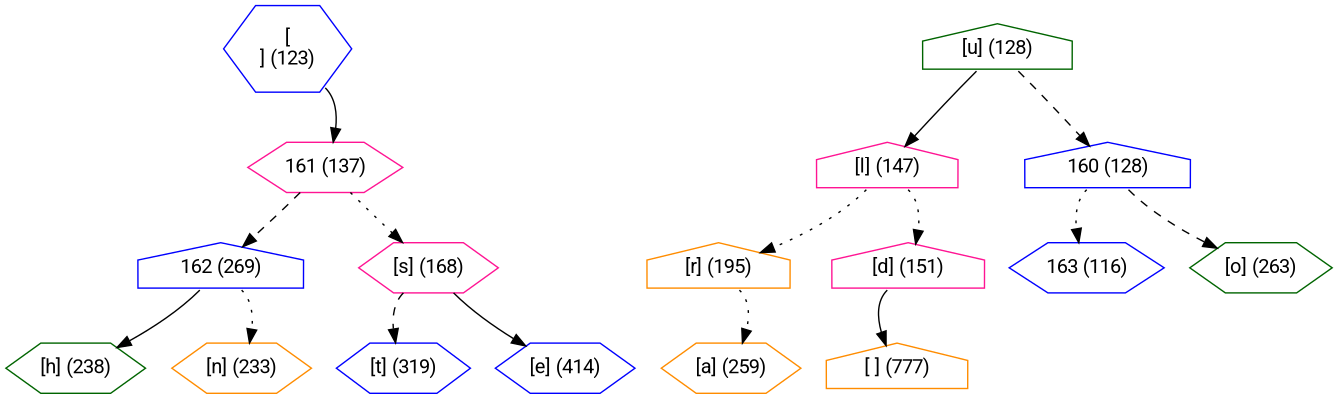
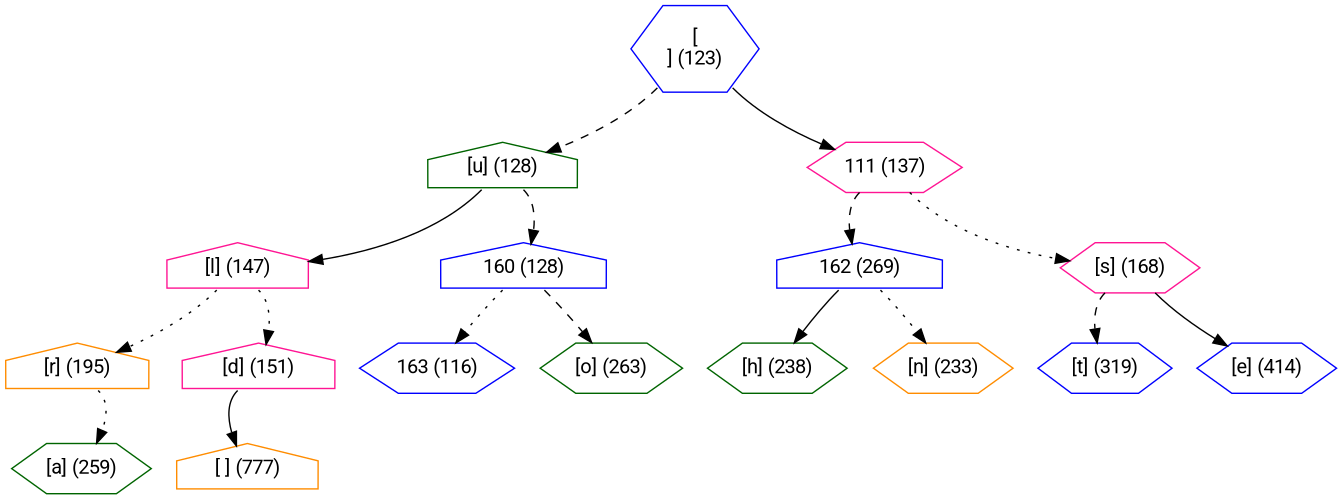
none -> (611, 122)
(325, 167) -> (885, 167)
(731, 368) -> (81, 469)
